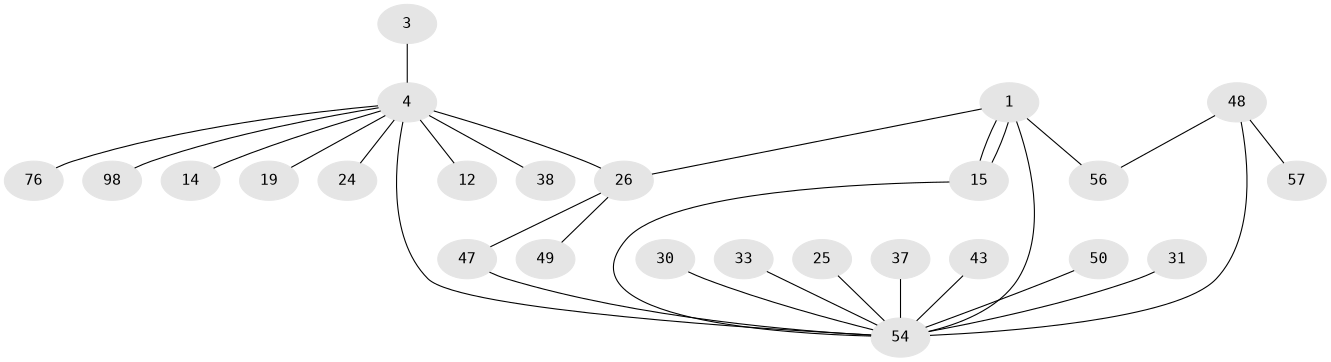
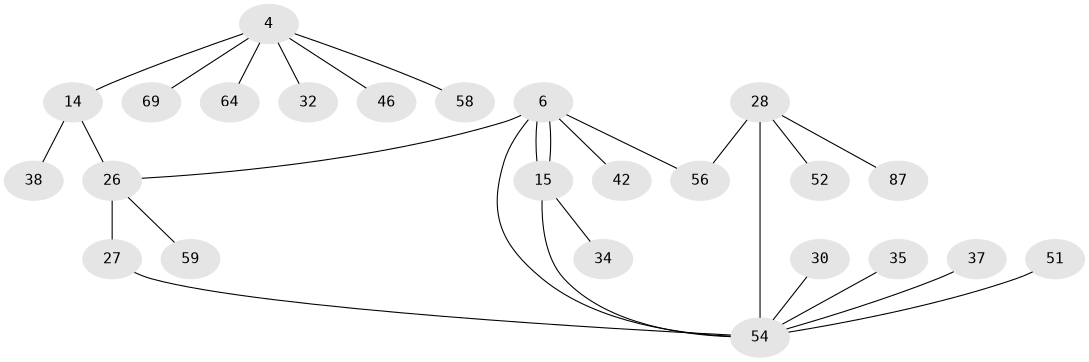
(407, 24) -> none
(1009, 102) -> (543, 102)
(1237, 102) -> (760, 102)
(518, 137) -> (93, 142)
(476, 141) -> (53, 142)
(34, 181) -> (387, 102)
(112, 181) -> (465, 102)
(269, 181) -> (151, 102)
(347, 181) -> (230, 102)
(467, 181) -> (308, 102)
none -> (622, 181)
none -> (820, 181)
(1297, 181) -> (898, 181)
(467, 259) -> (112, 259)
(546, 259) -> (191, 259)
none -> (603, 259)
(744, 259) -> none
(822, 259) -> (898, 259)
(979, 259) -> none
(1099, 259) -> none
(1177, 259) -> (1055, 259)
(566, 310) -> none
